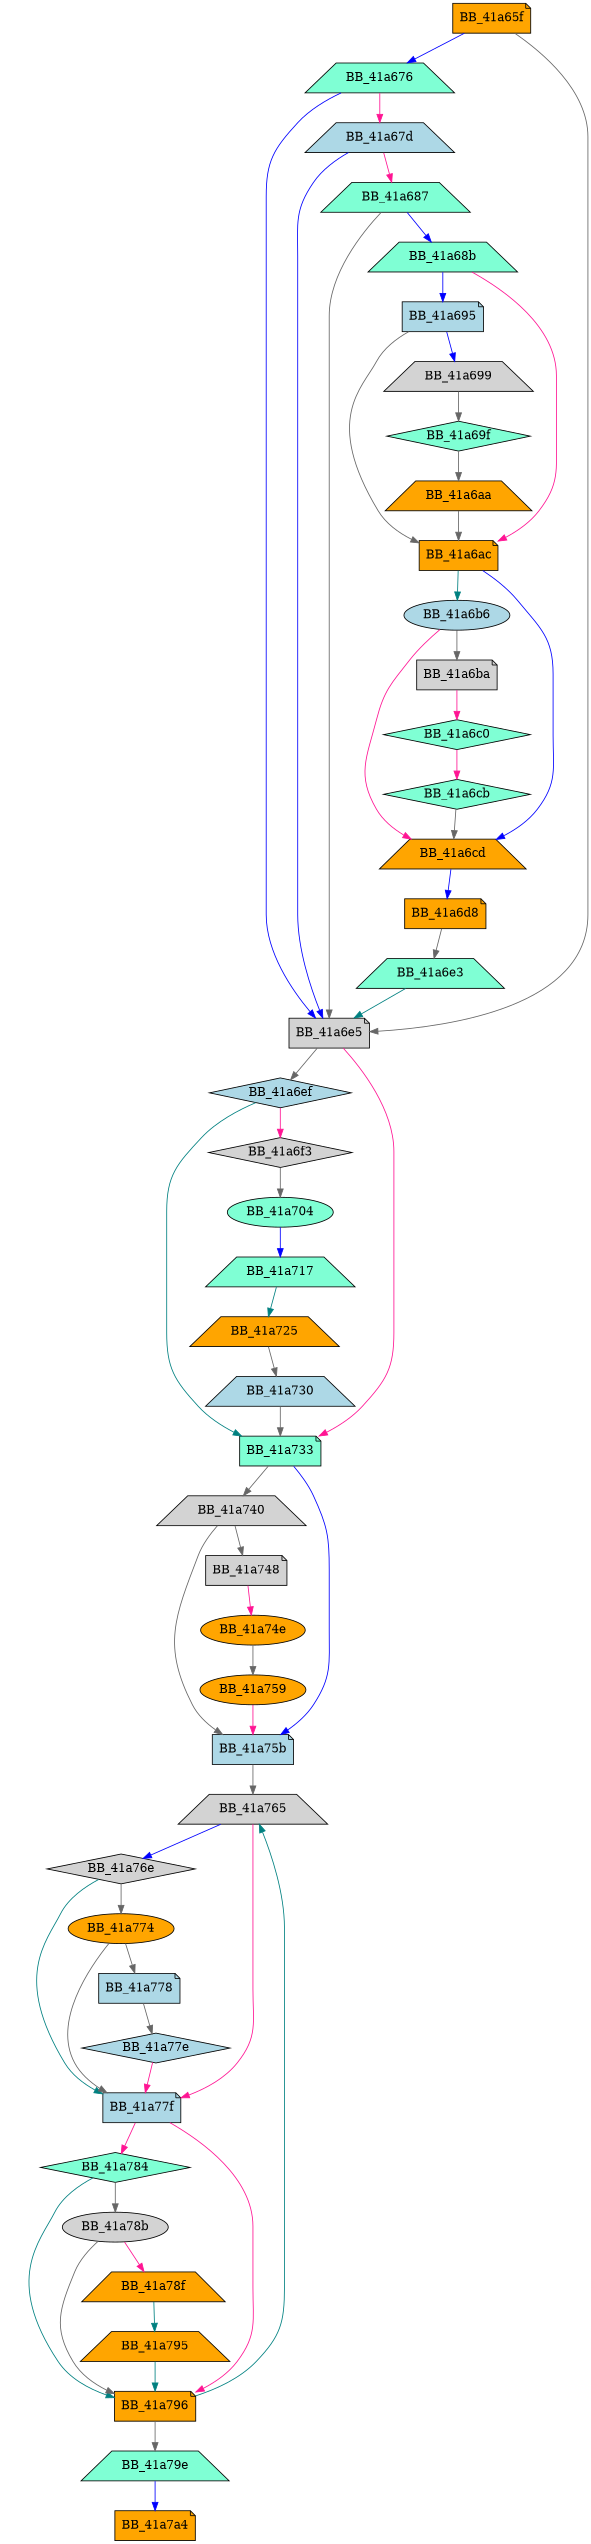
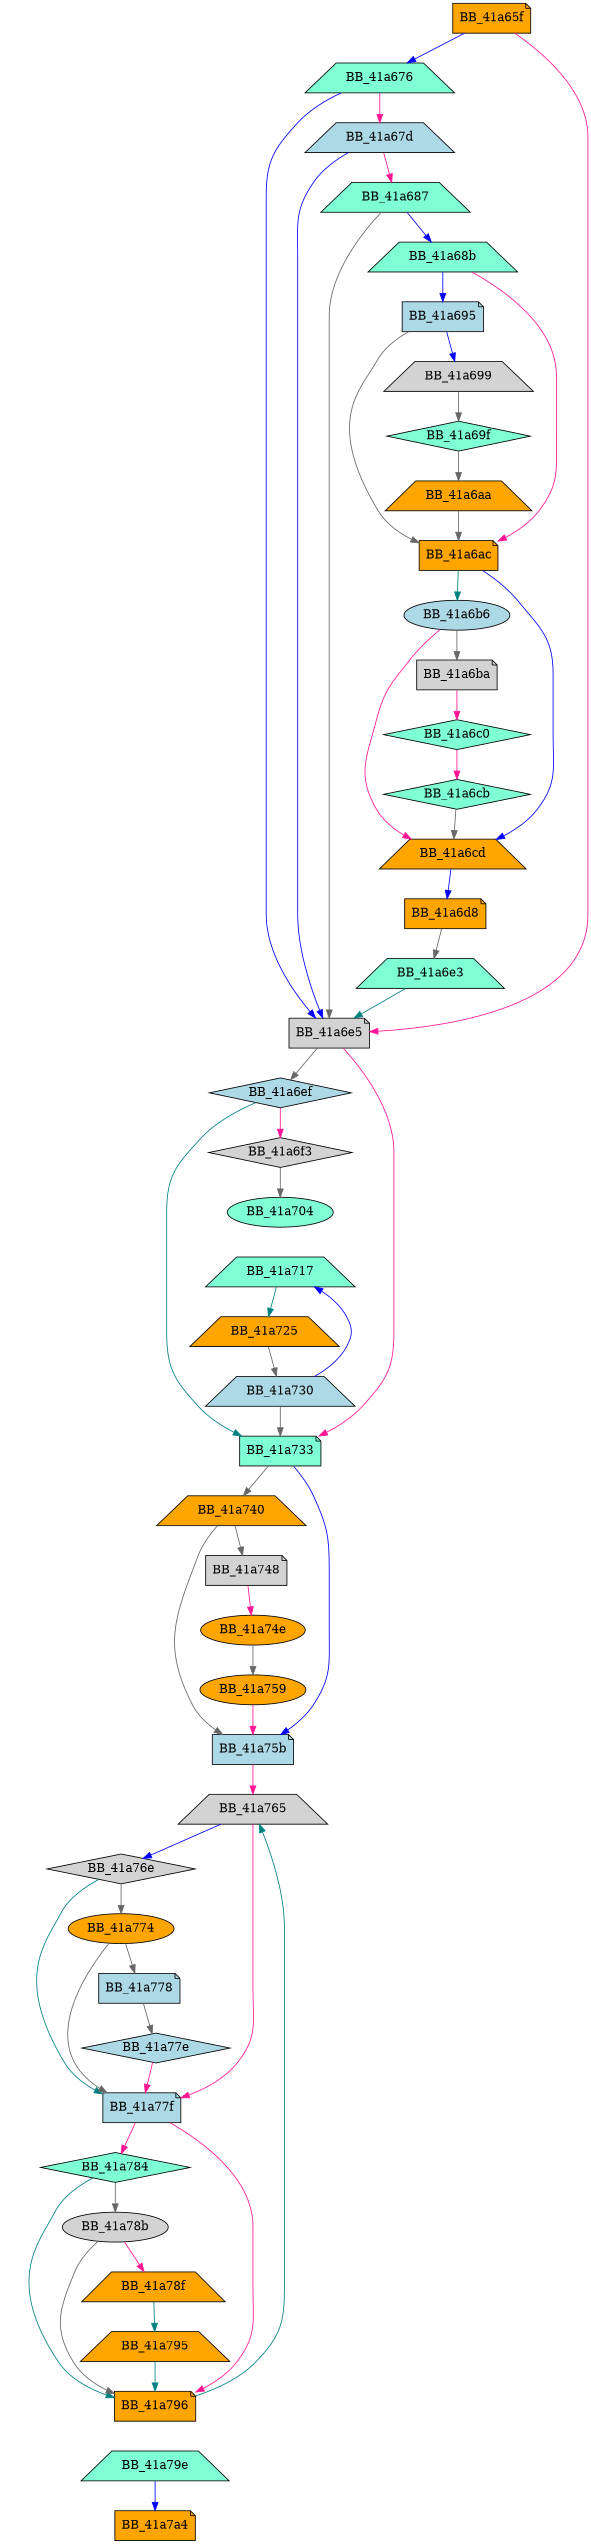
(588, 591) -> (588, 591)
(280, 1238) -> (351, 1336)
(231, 1511) -> (231, 1511)
(253, 1775) -> (253, 1775)
(155, 2432) -> none
